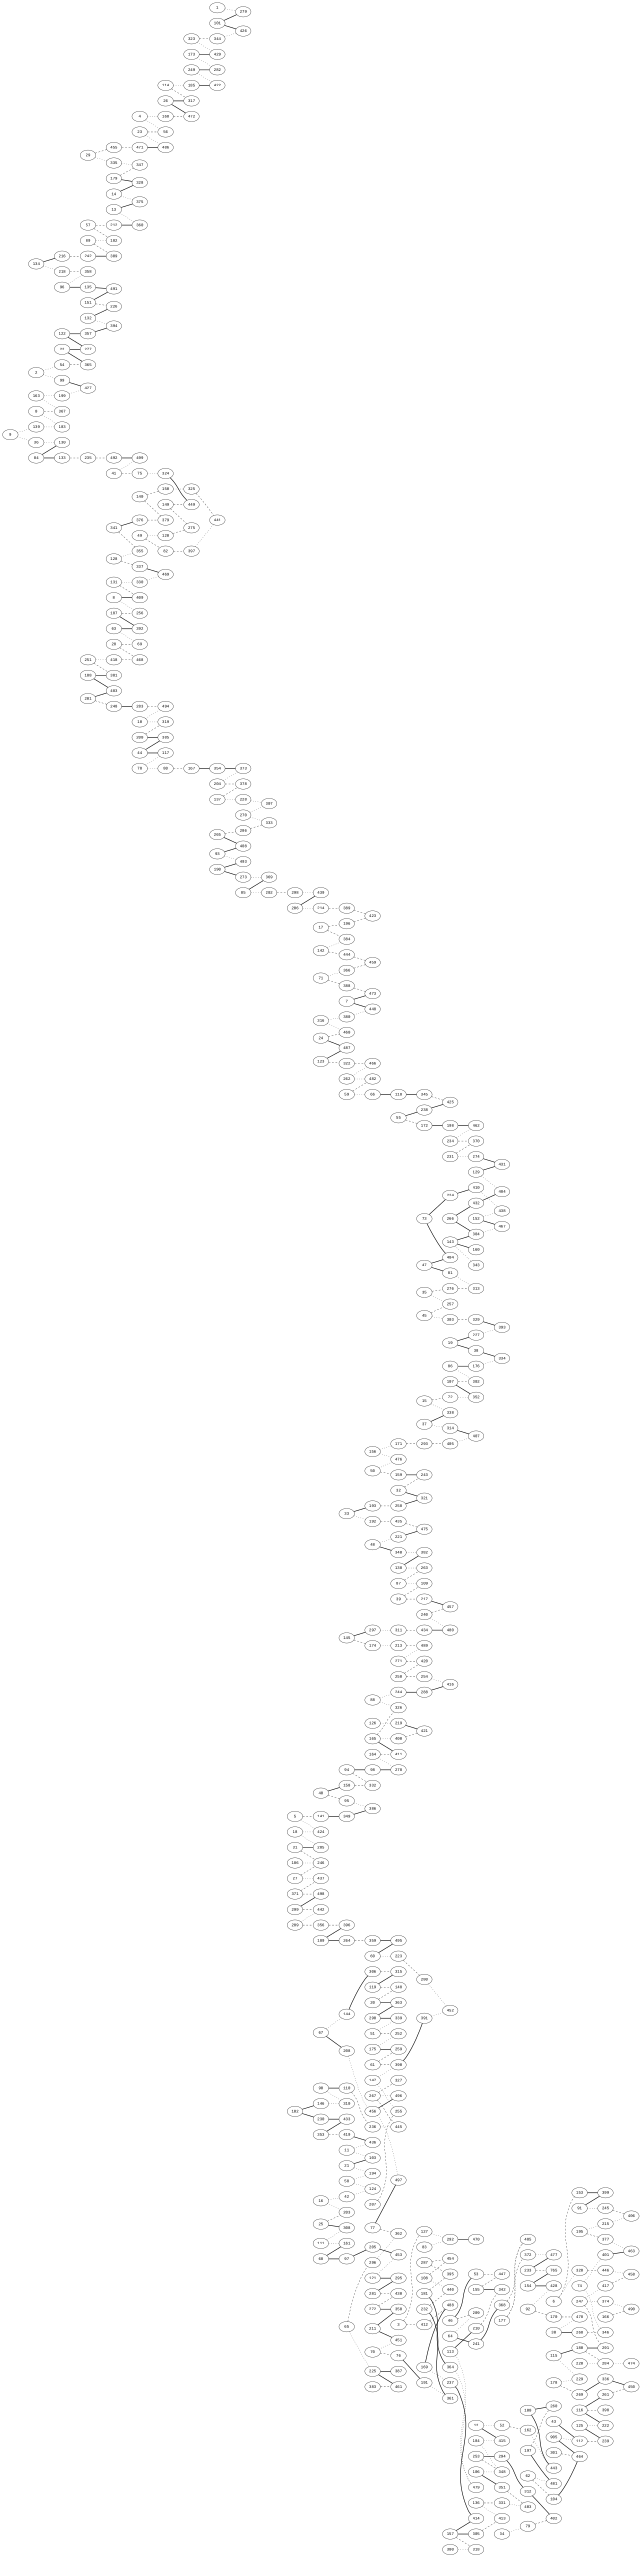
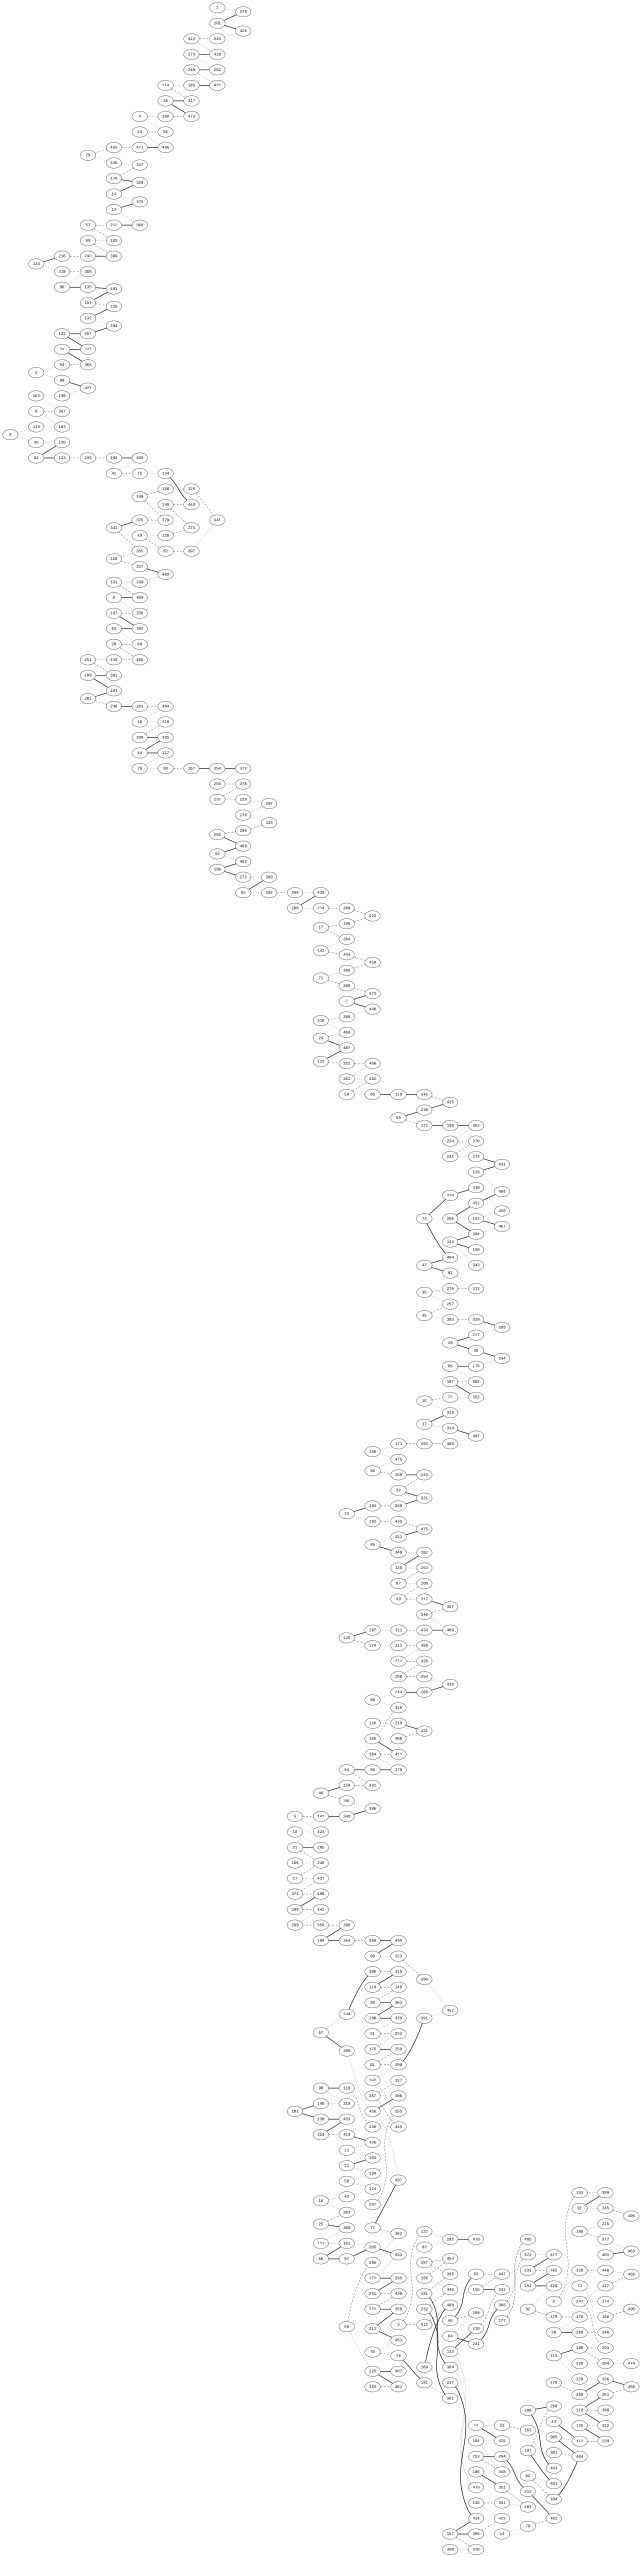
(593, 2193) -> (593, 2193)
(593, 2348) -> (593, 2348)
